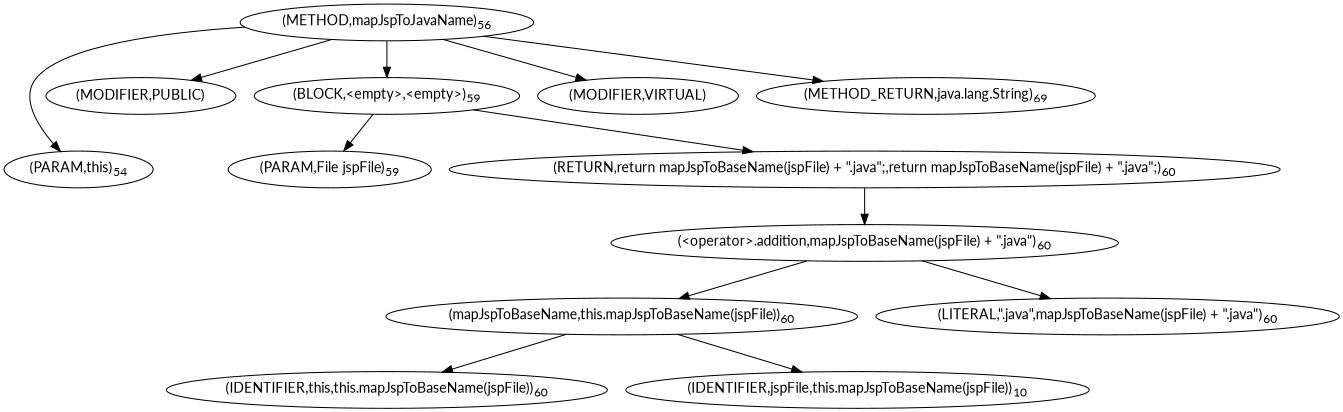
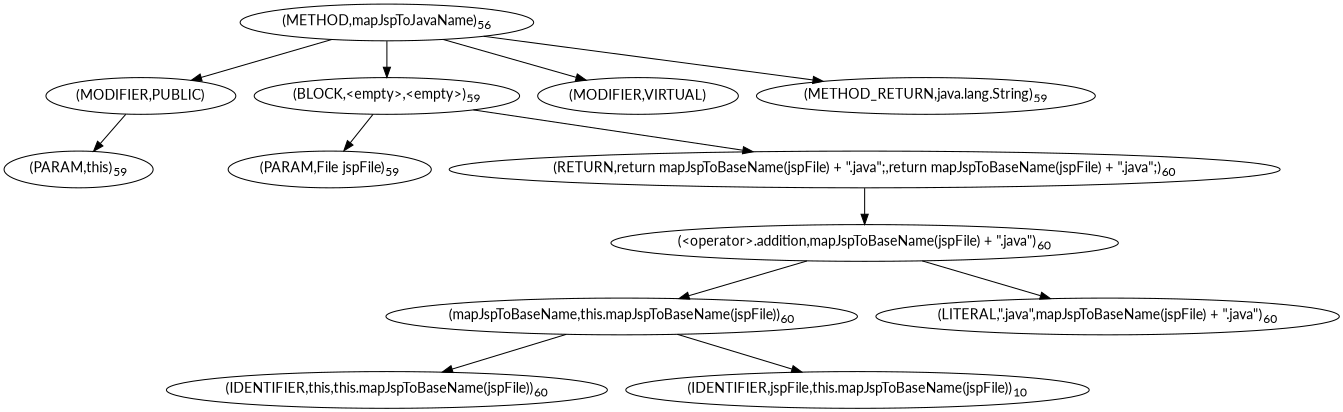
(100, 47) -> (113, 129)
(1041, 94) -> (1041, 94)
(120, 168) -> (120, 168)
